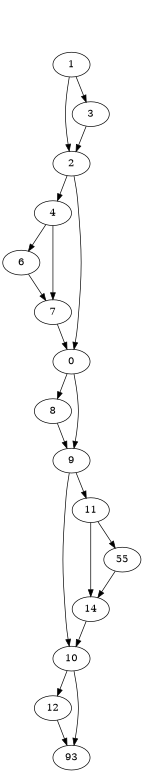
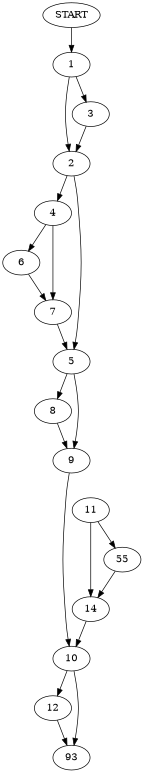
none -> (72, 15)
(72, 362) -> (72, 362)
(80, 482) -> none
